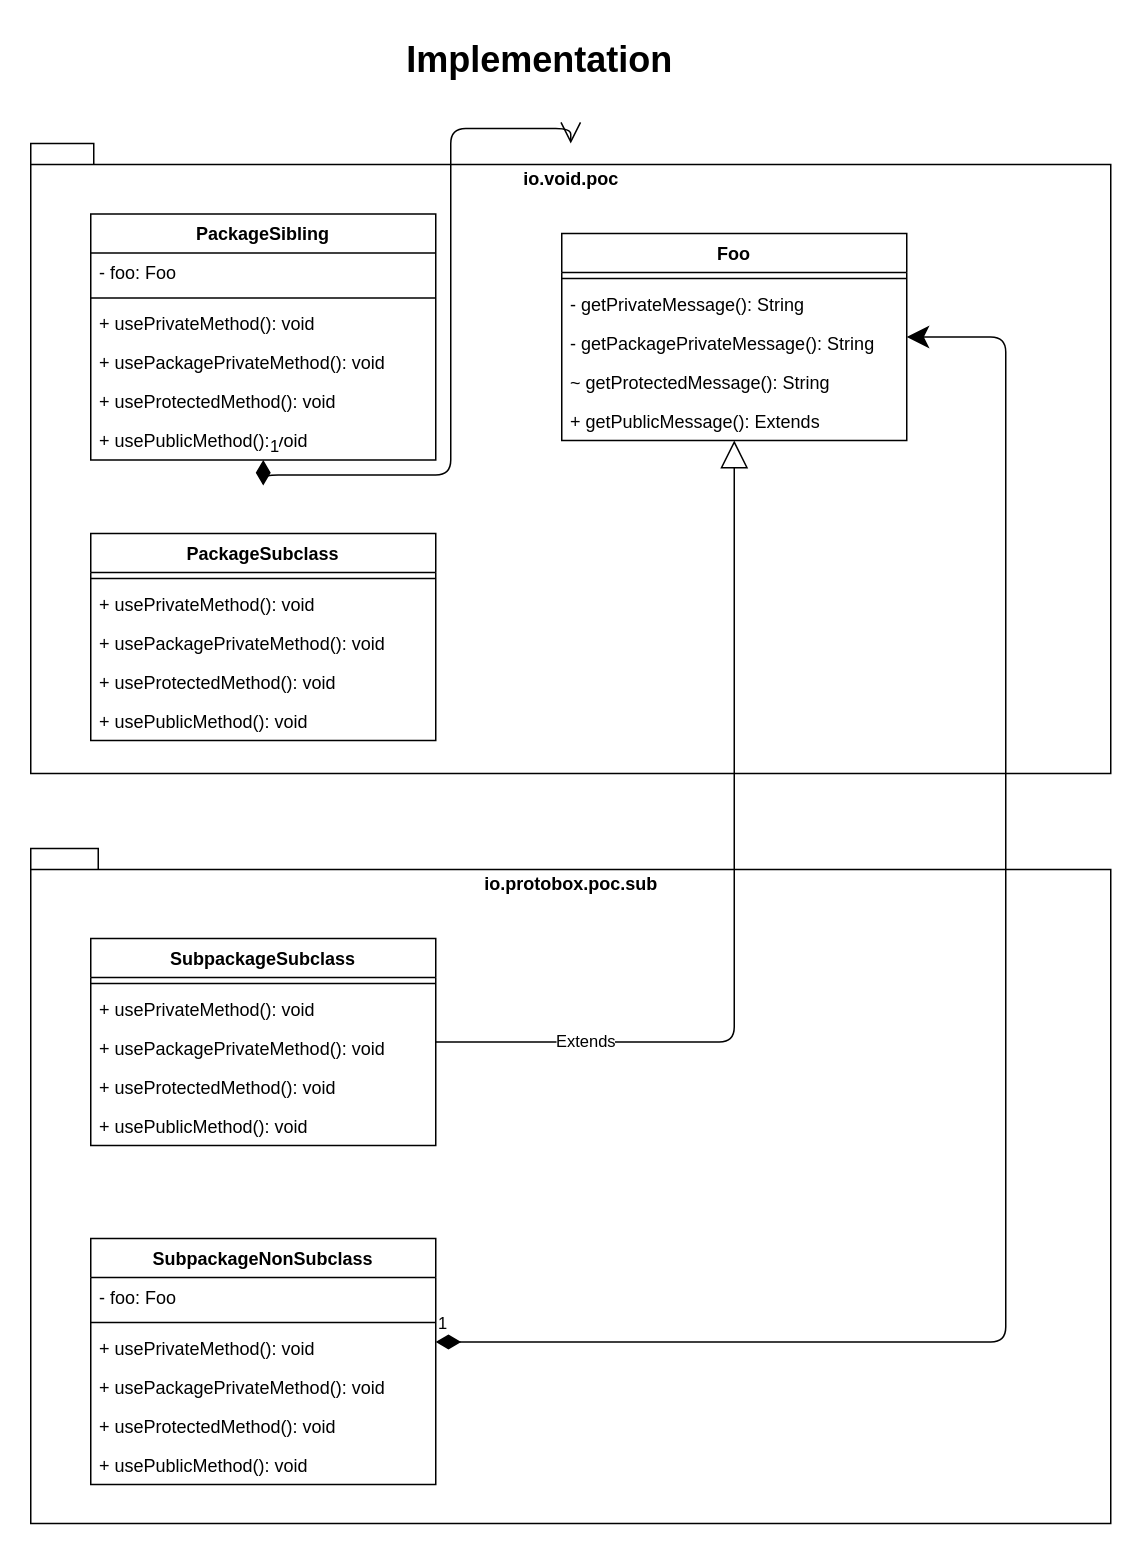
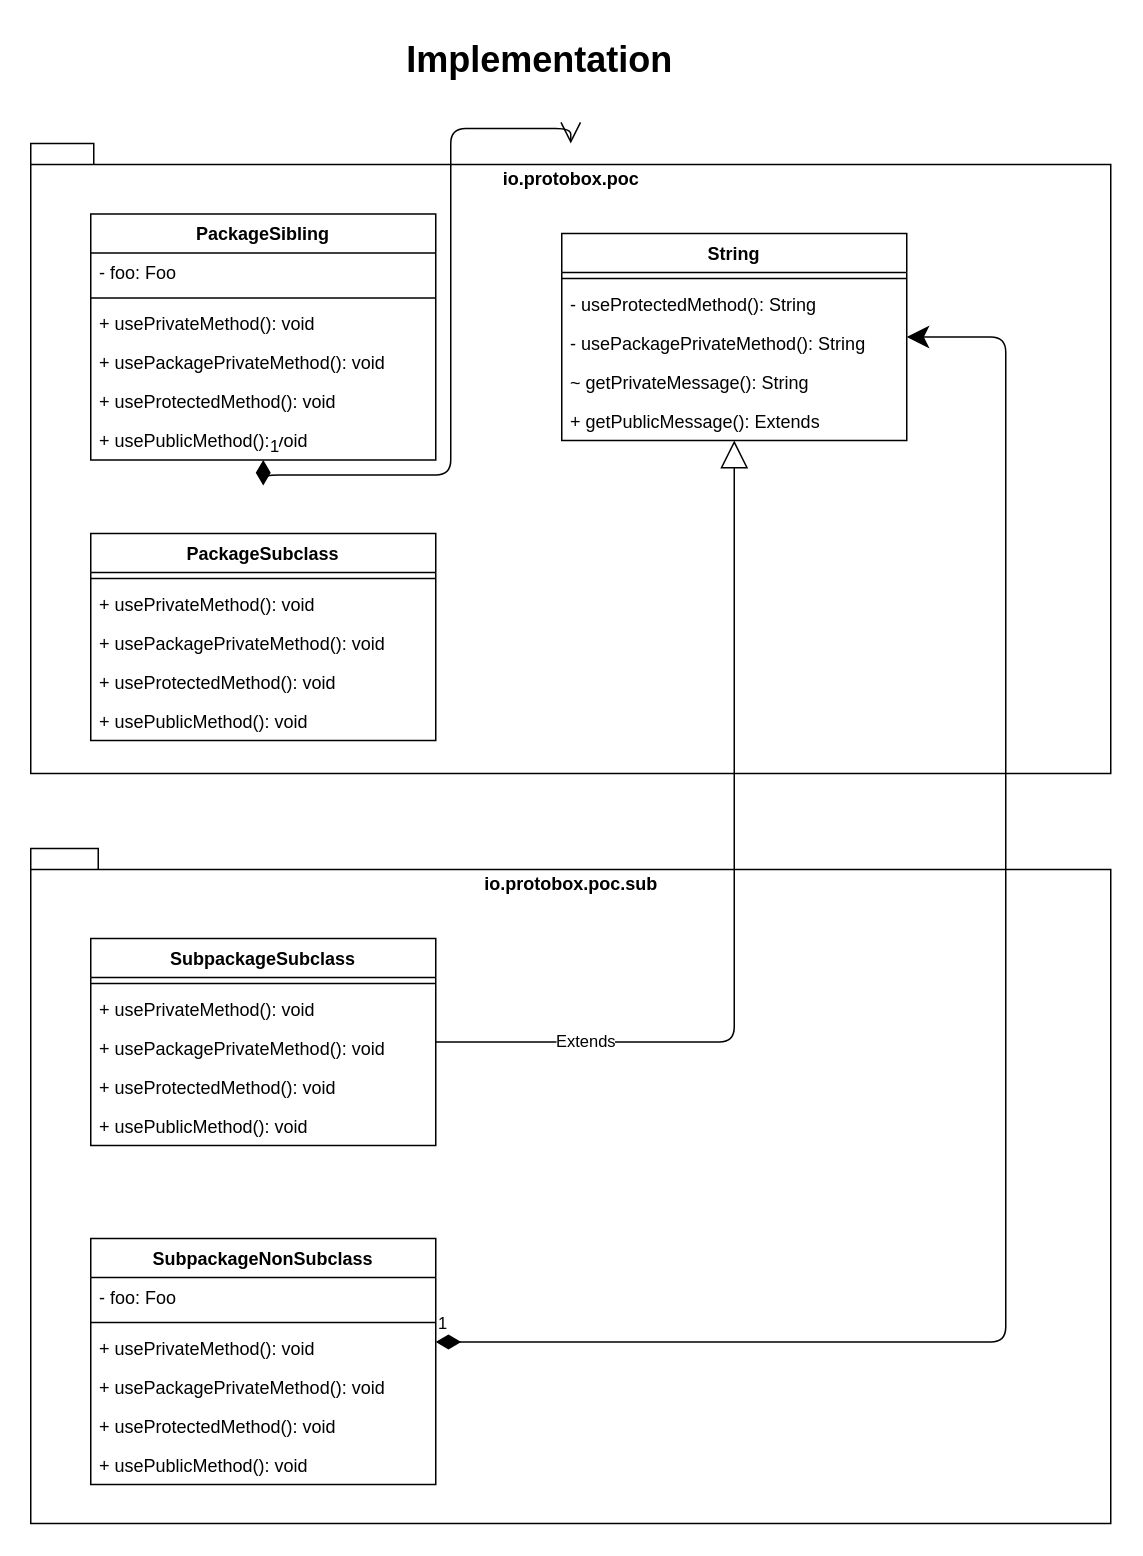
(572, 180) -> (572, 180)
(734, 254) -> (734, 254)
(704, 305) -> (712, 305)
(740, 344) -> (735, 344)
(717, 383) -> (704, 383)
